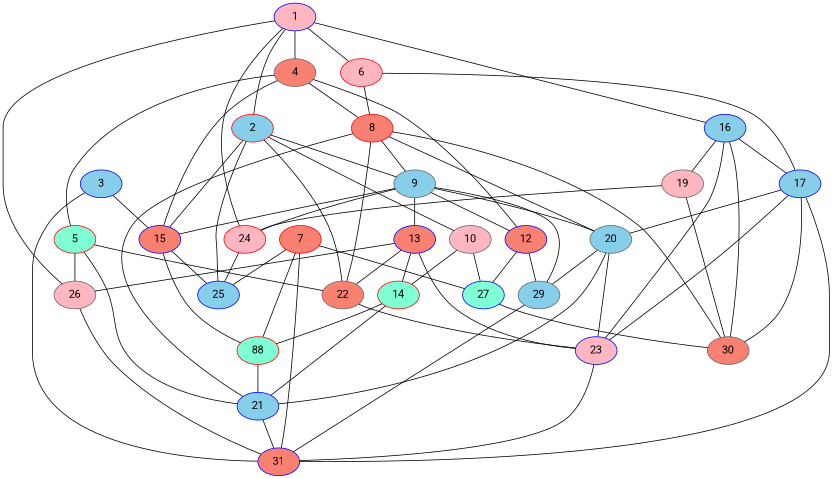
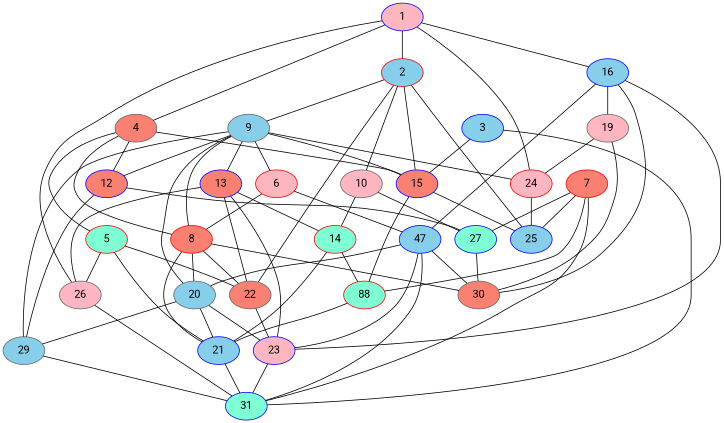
(328, 45) -> (263, 156)
(800, 184) -> (420, 239)
(279, 462) -> (246, 406)
